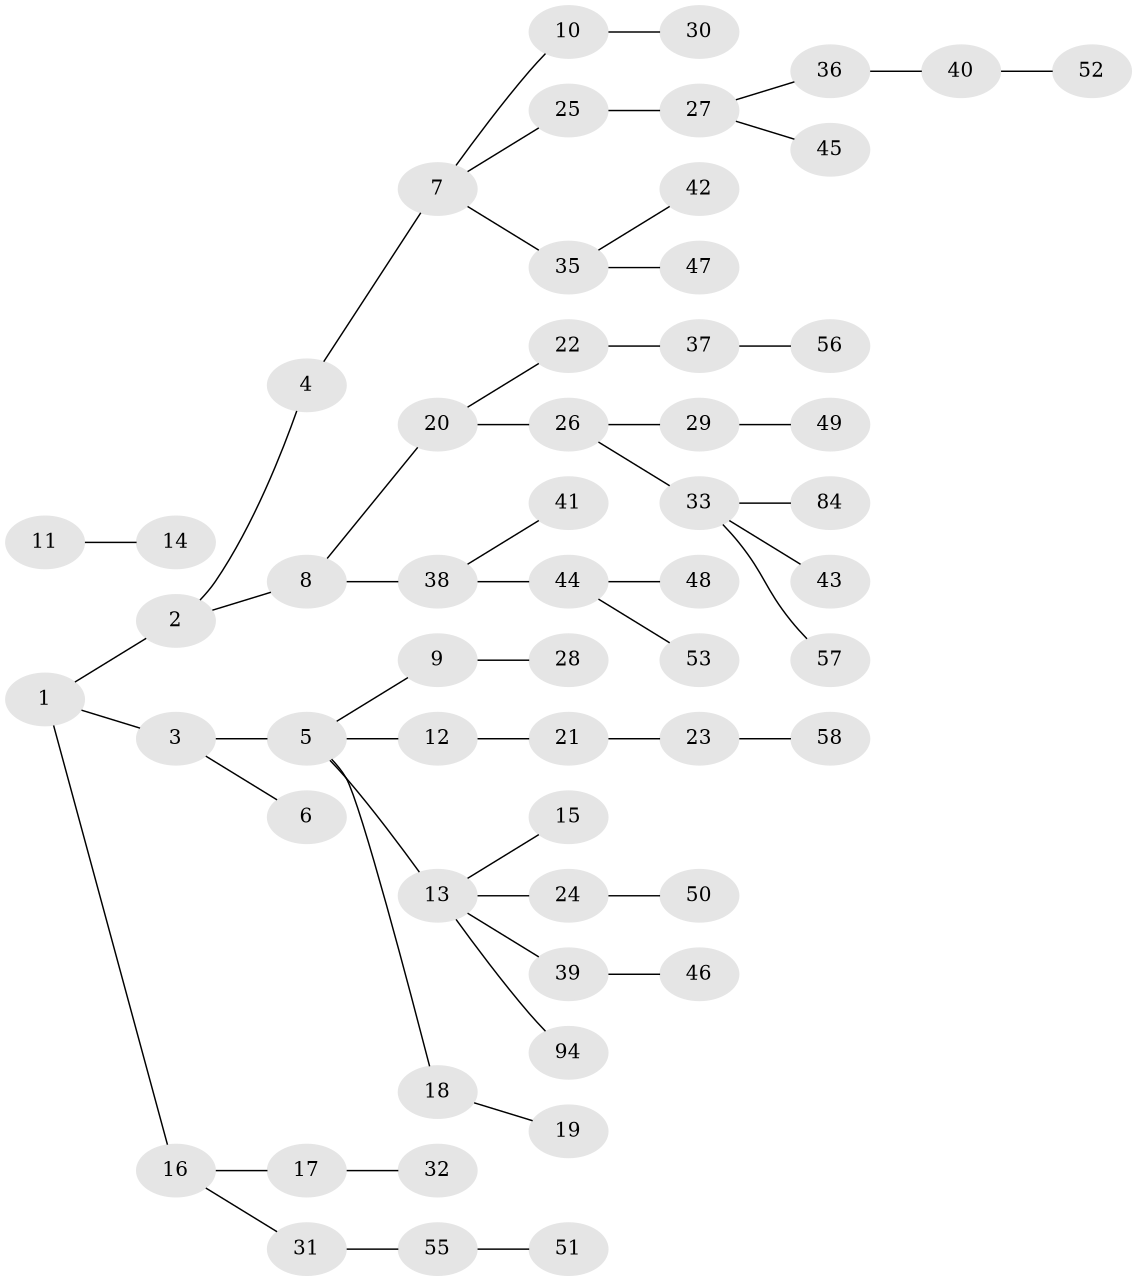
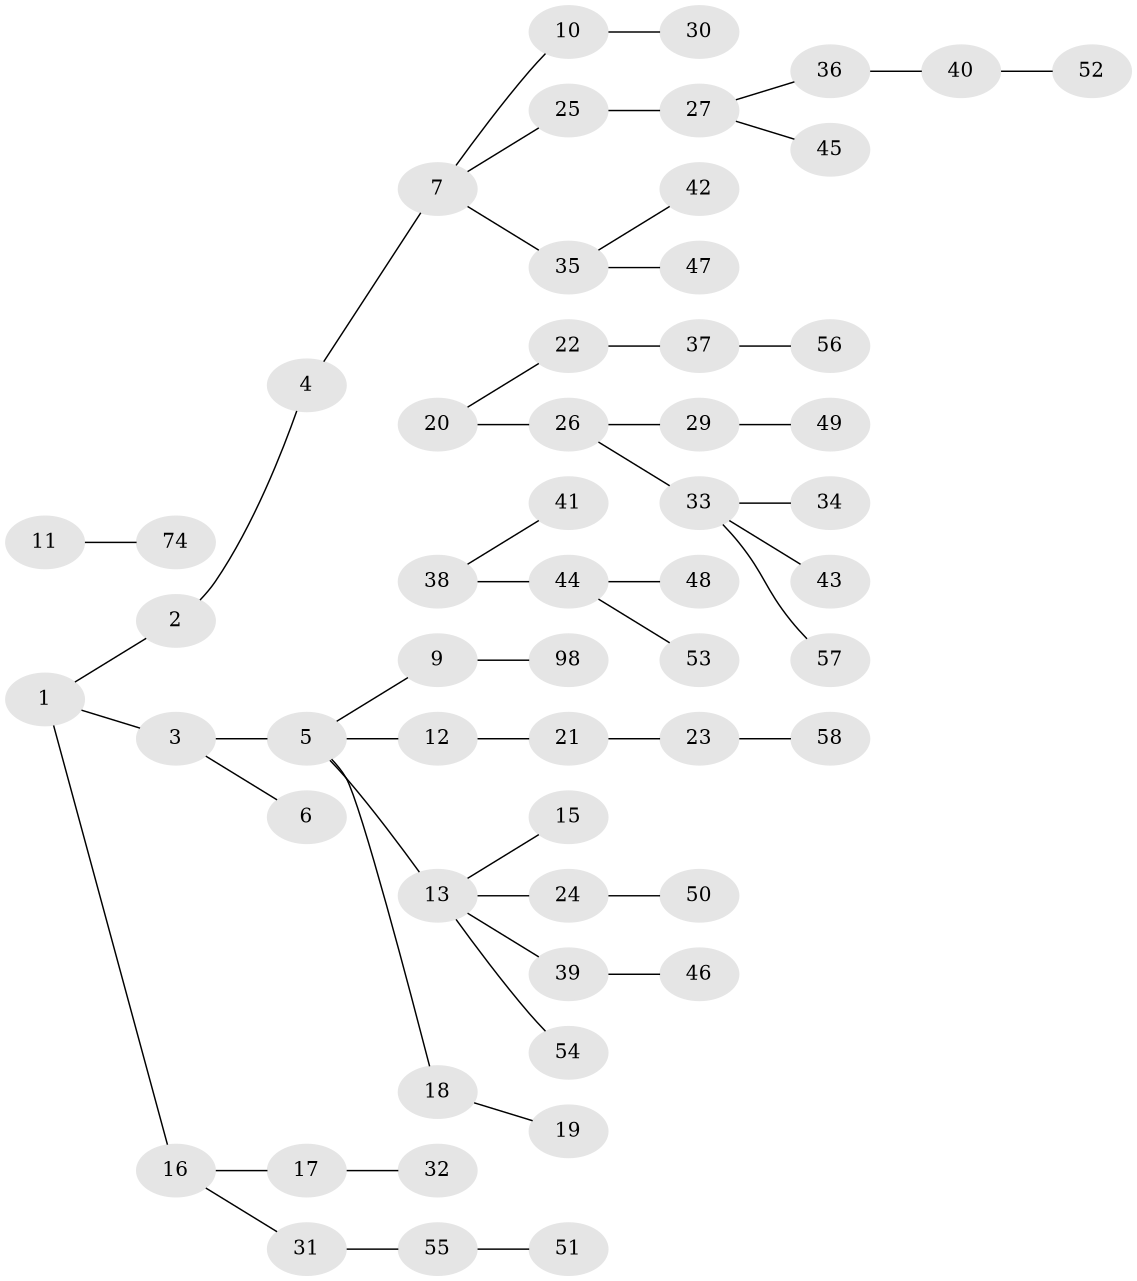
(830, 503) -> (830, 503)
(176, 542) -> (176, 542)
(307, 582) -> none
(569, 660) -> (569, 660)
(569, 1053) -> (569, 1053)
